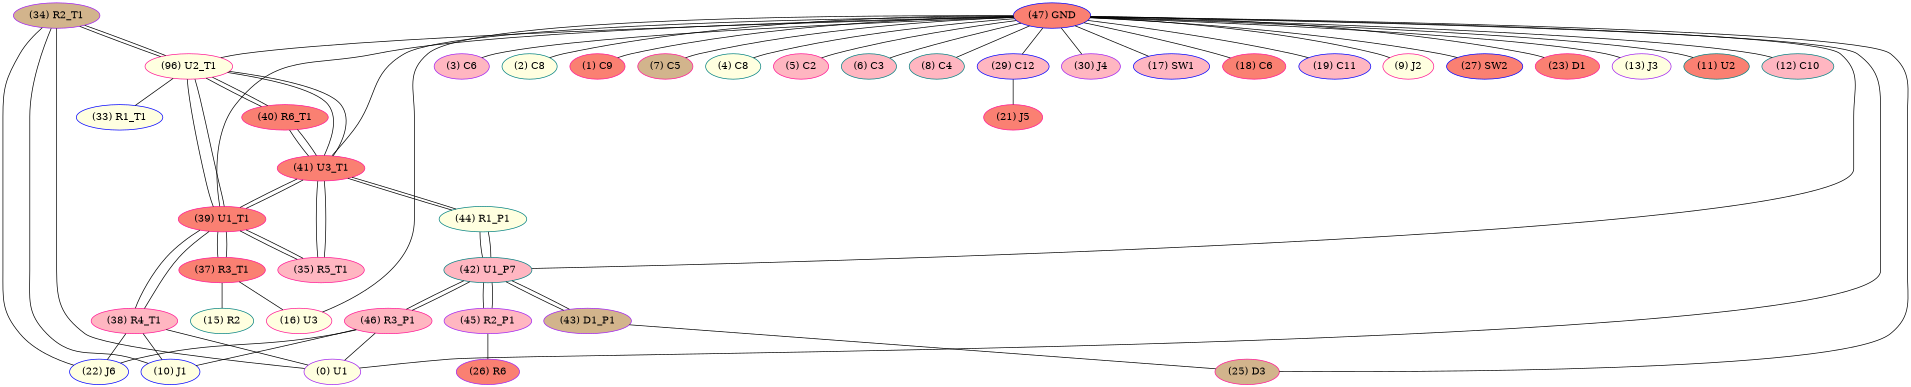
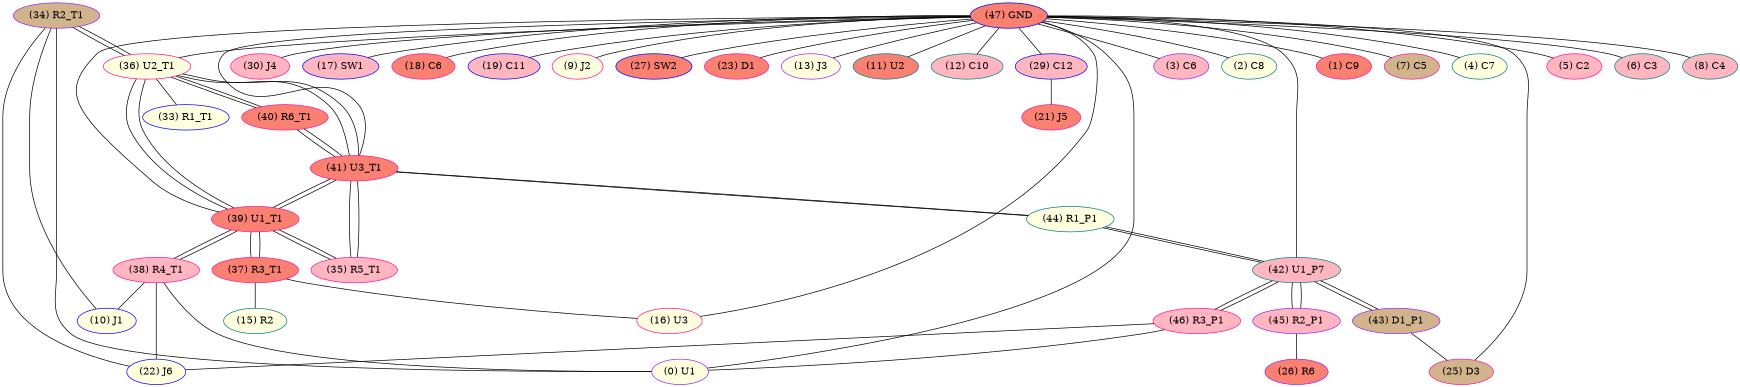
(189, 66) -> (147, 66)
(733, 66) -> (1480, 66)
(1091, 66) -> (260, 66)
(276, 348) -> none
